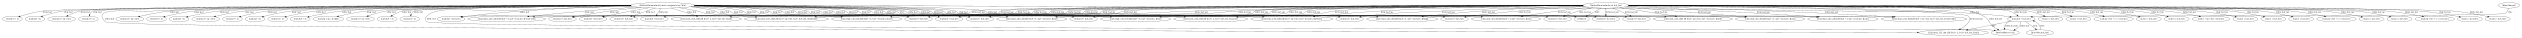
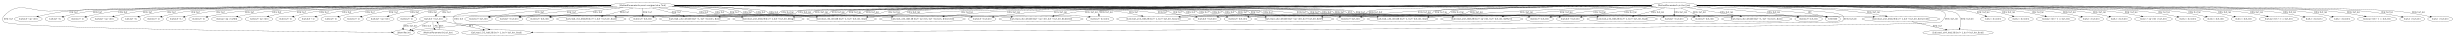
(2509, 5) -> none
(684, 12) -> (1929, 26)
(2005, 33) -> (404, 33)
(2040, 33) -> (438, 33)
